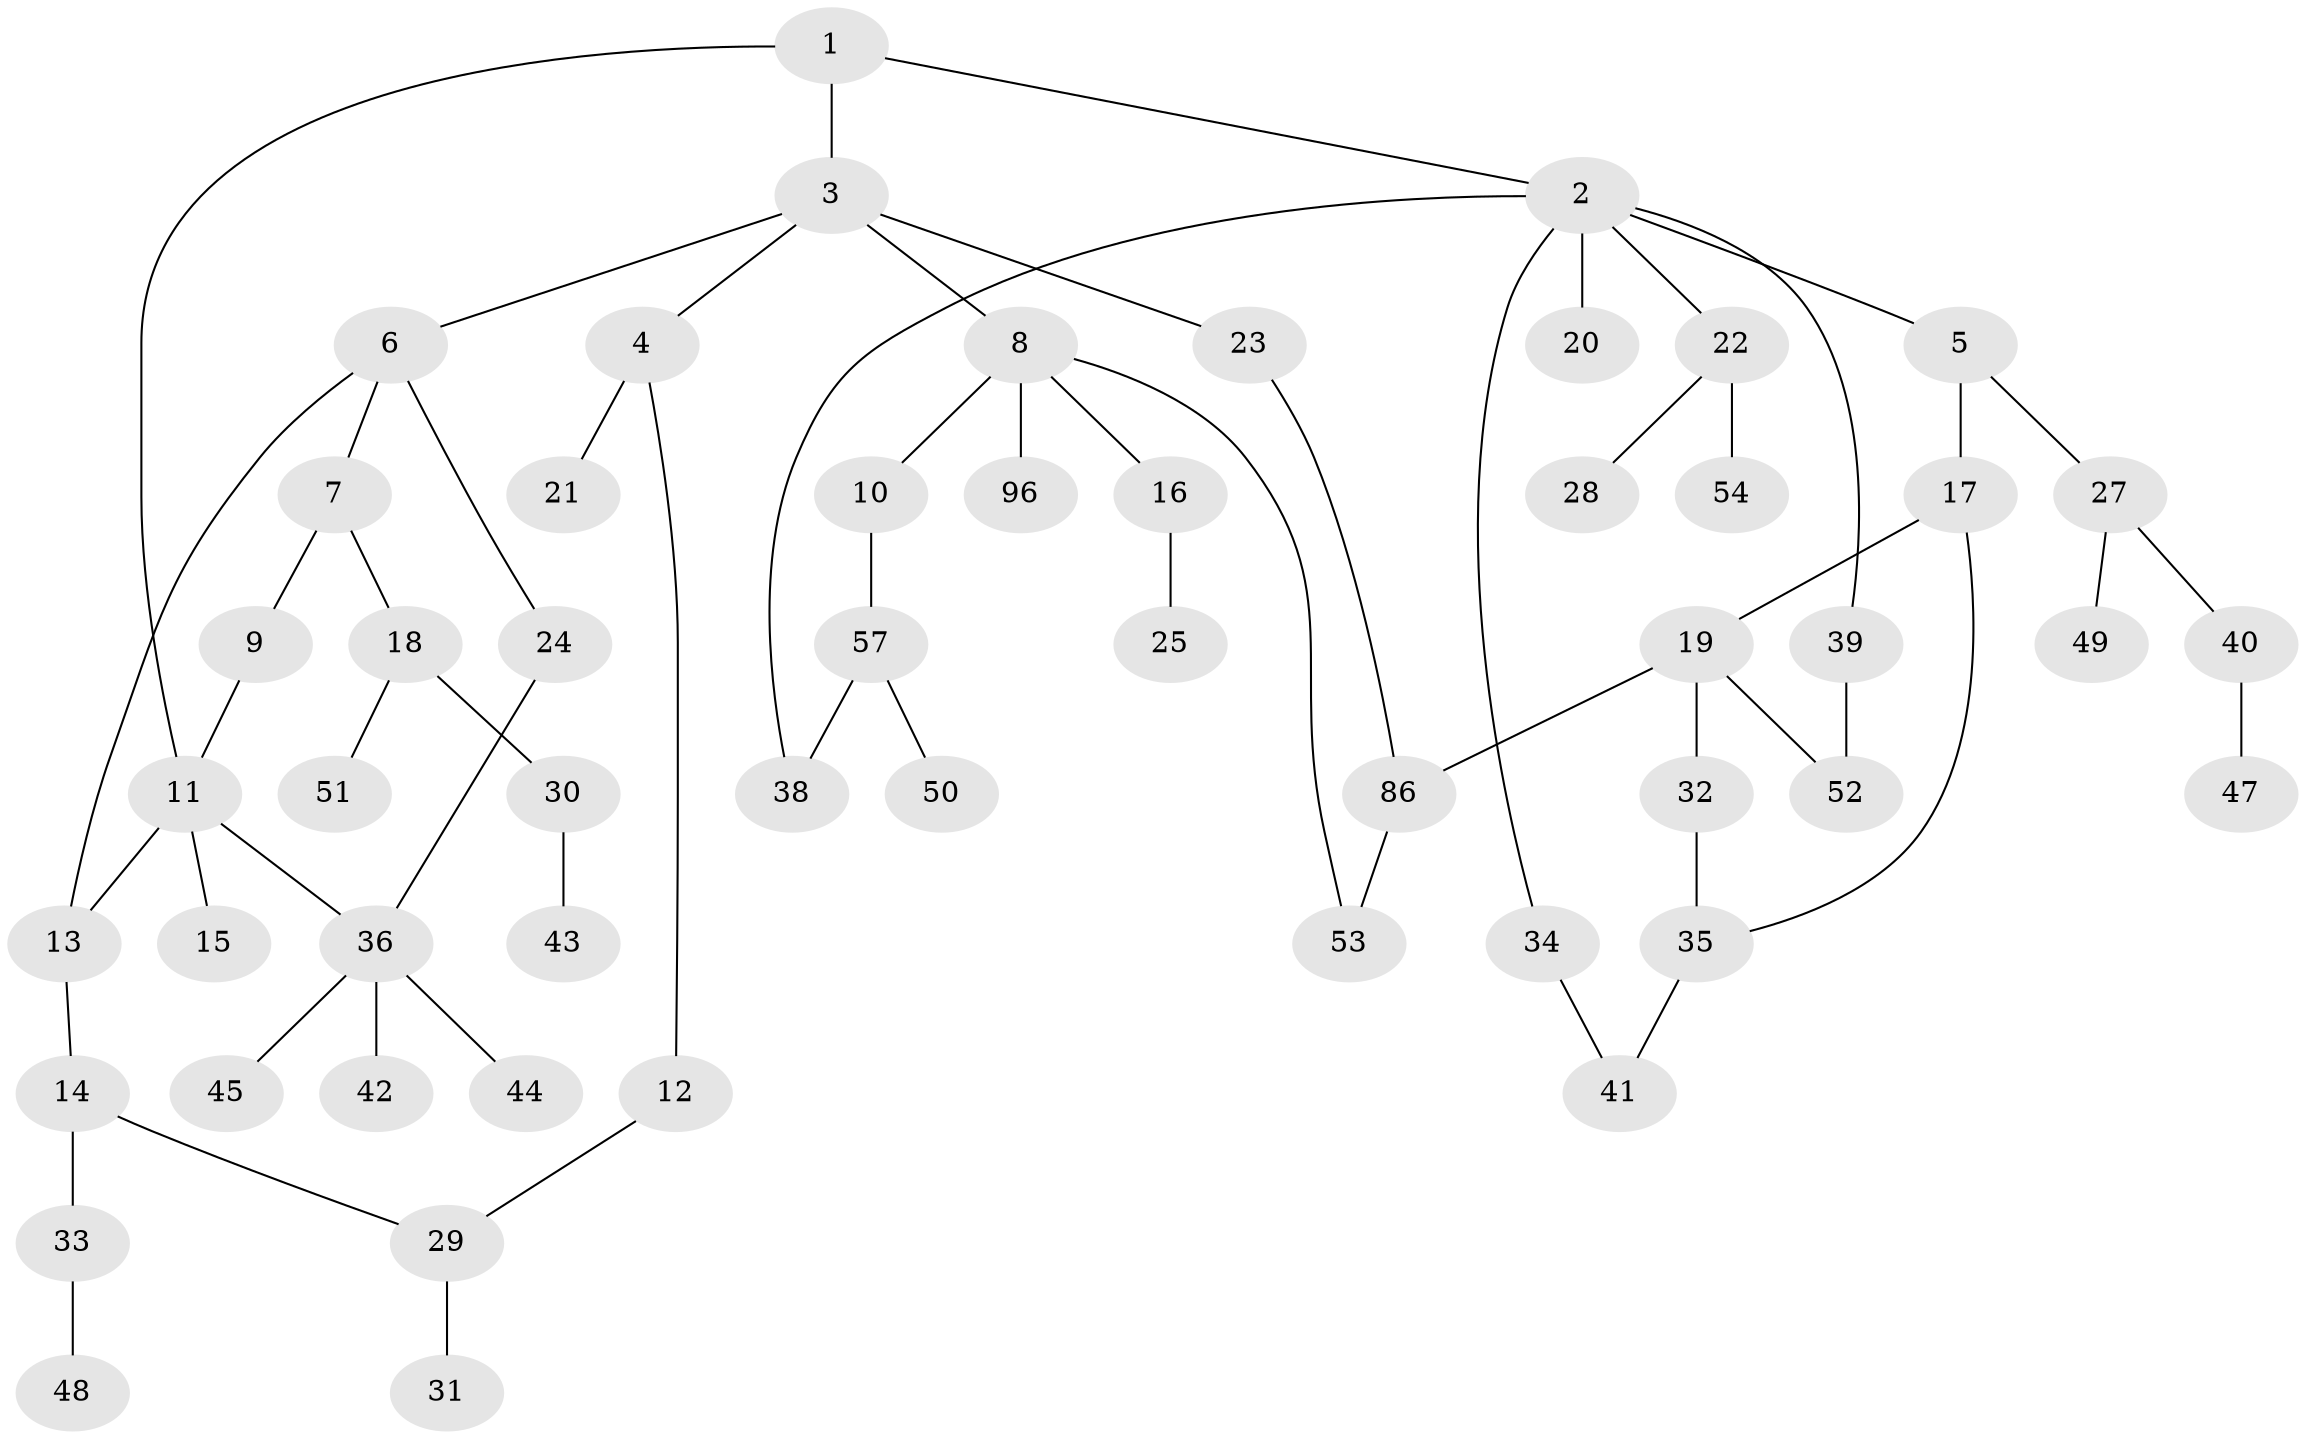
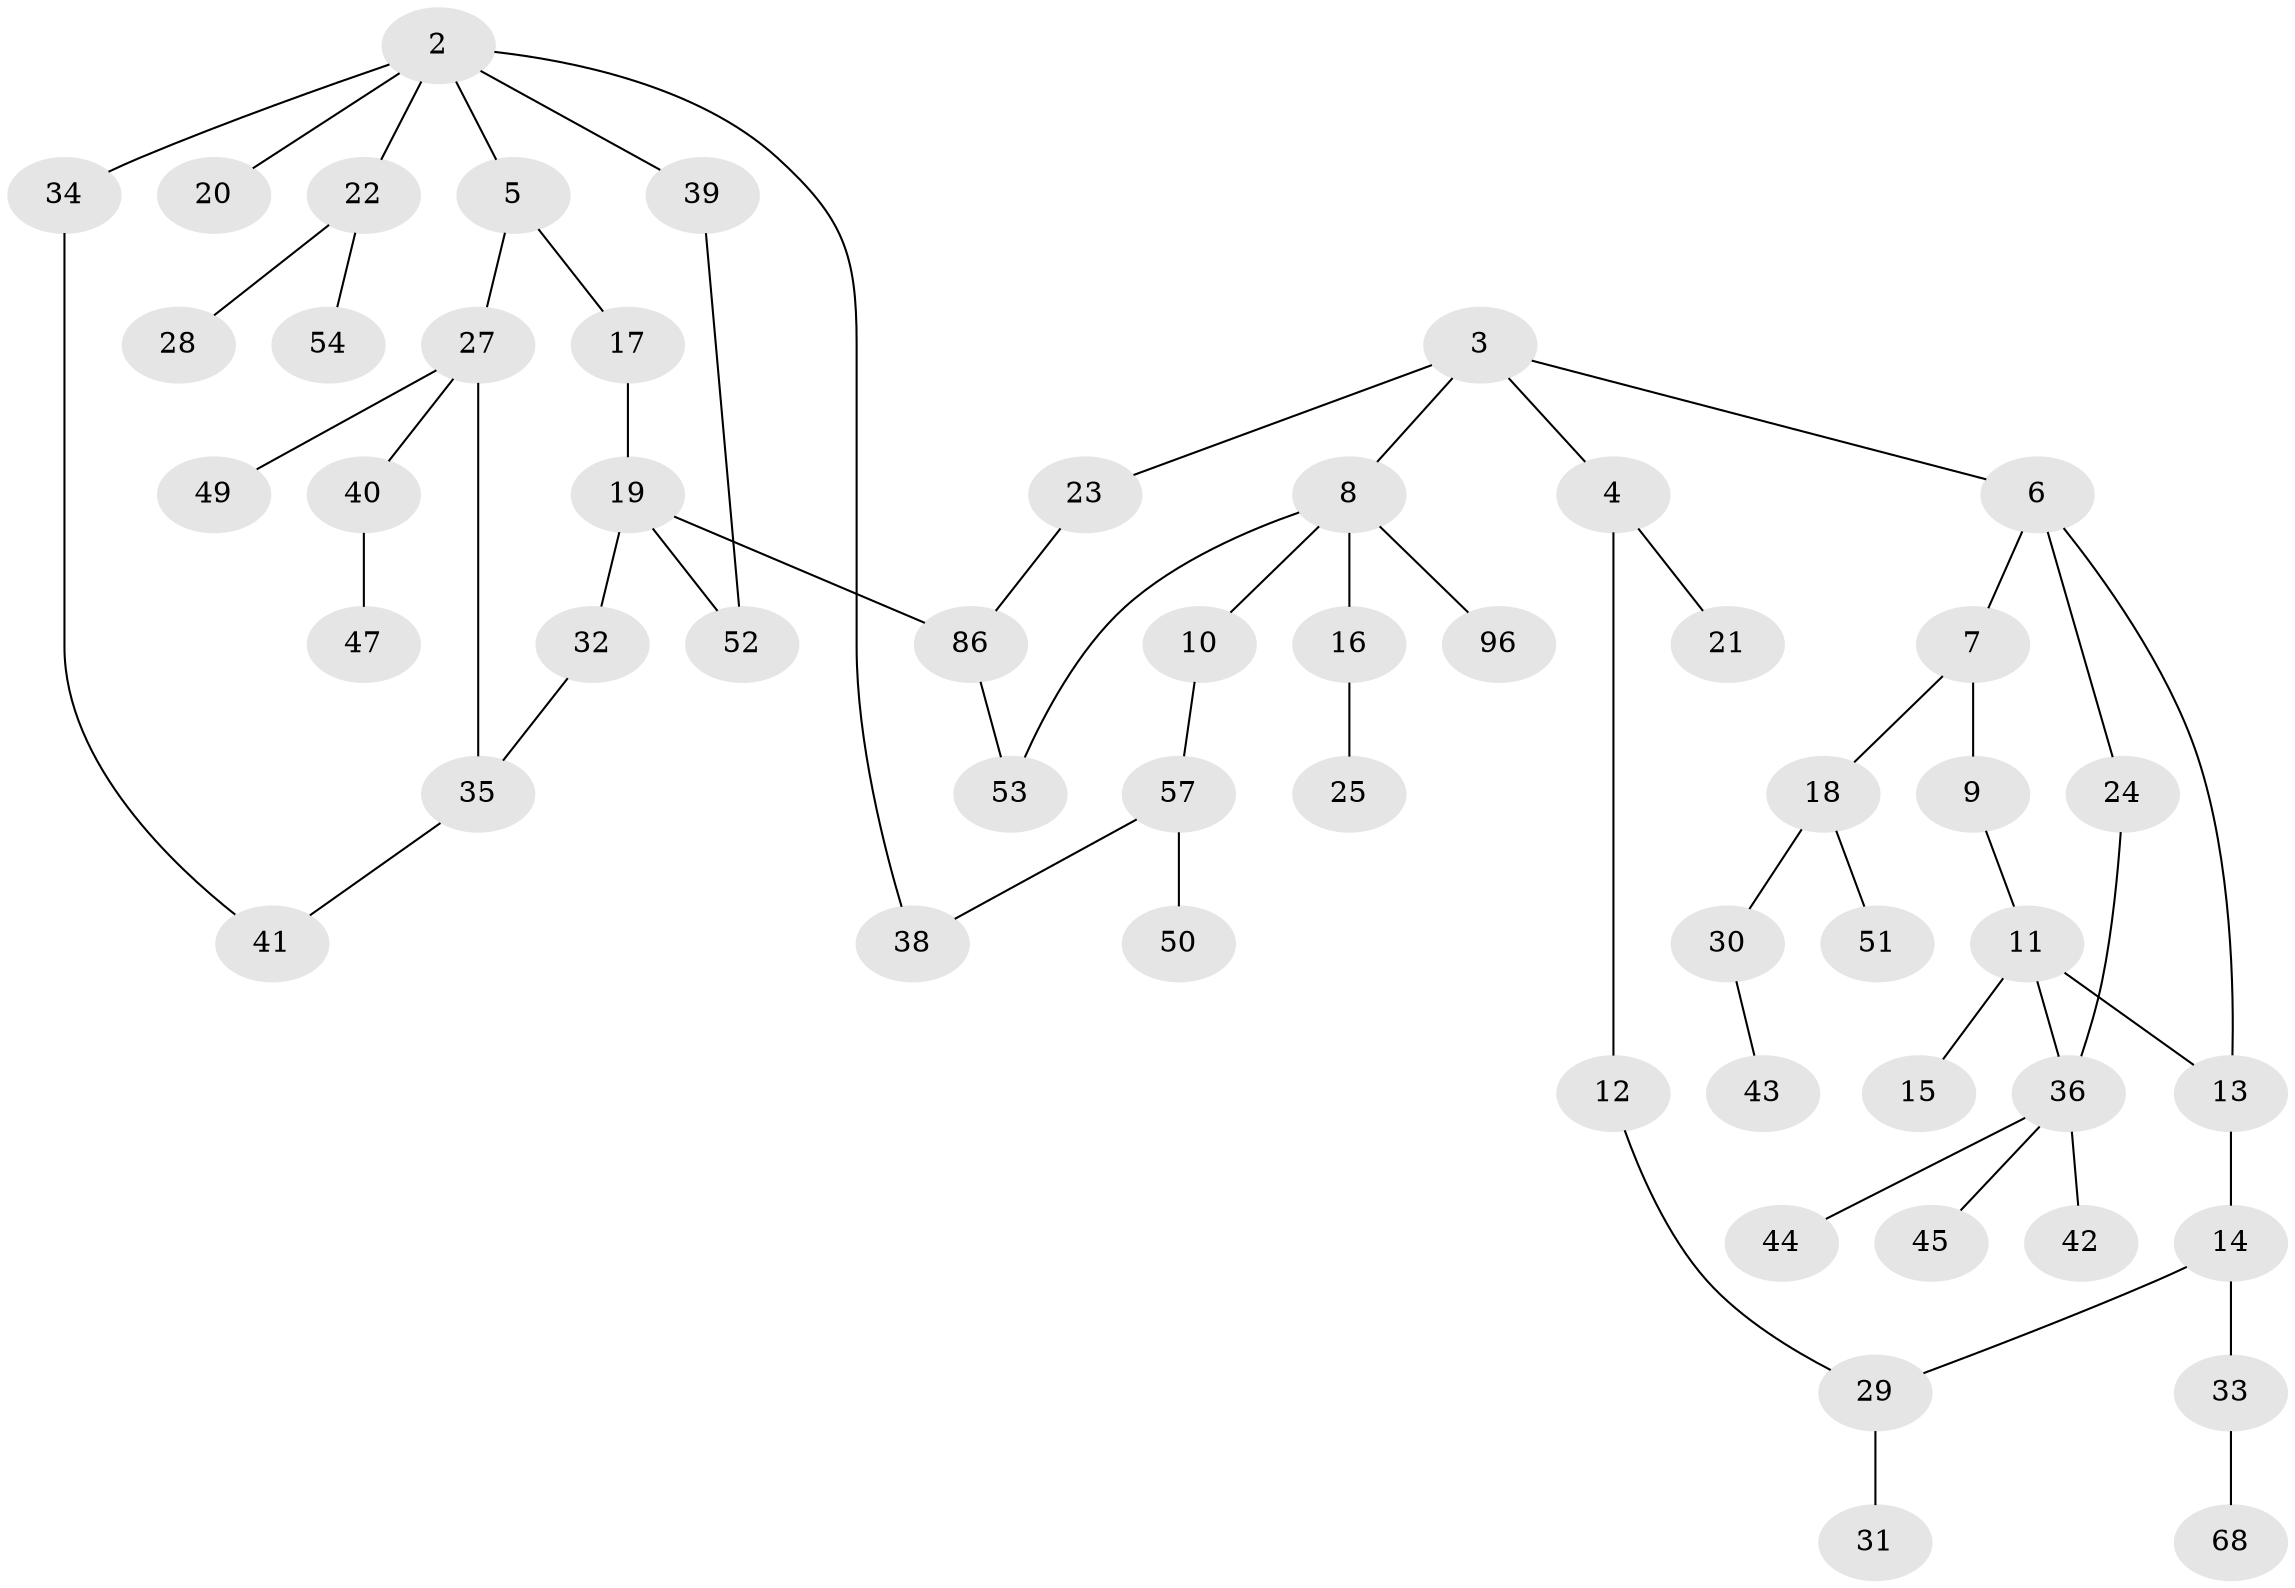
(832, 46) -> none
(1946, 784) -> (478, 570)
(73, 1393) -> (2231, 1543)
